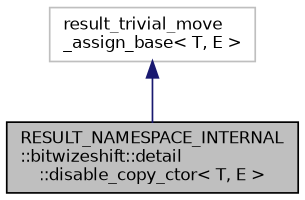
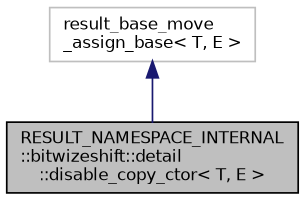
(152, 35) -> (152, 35)
